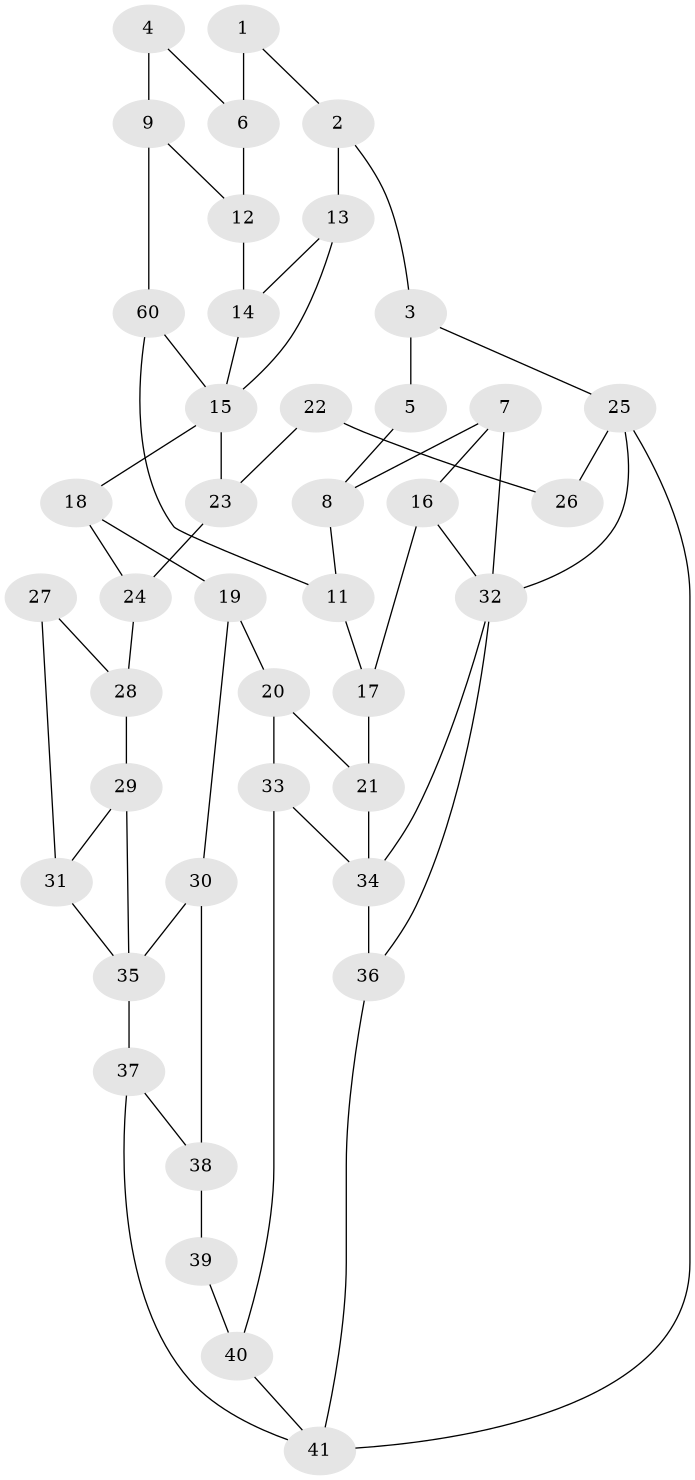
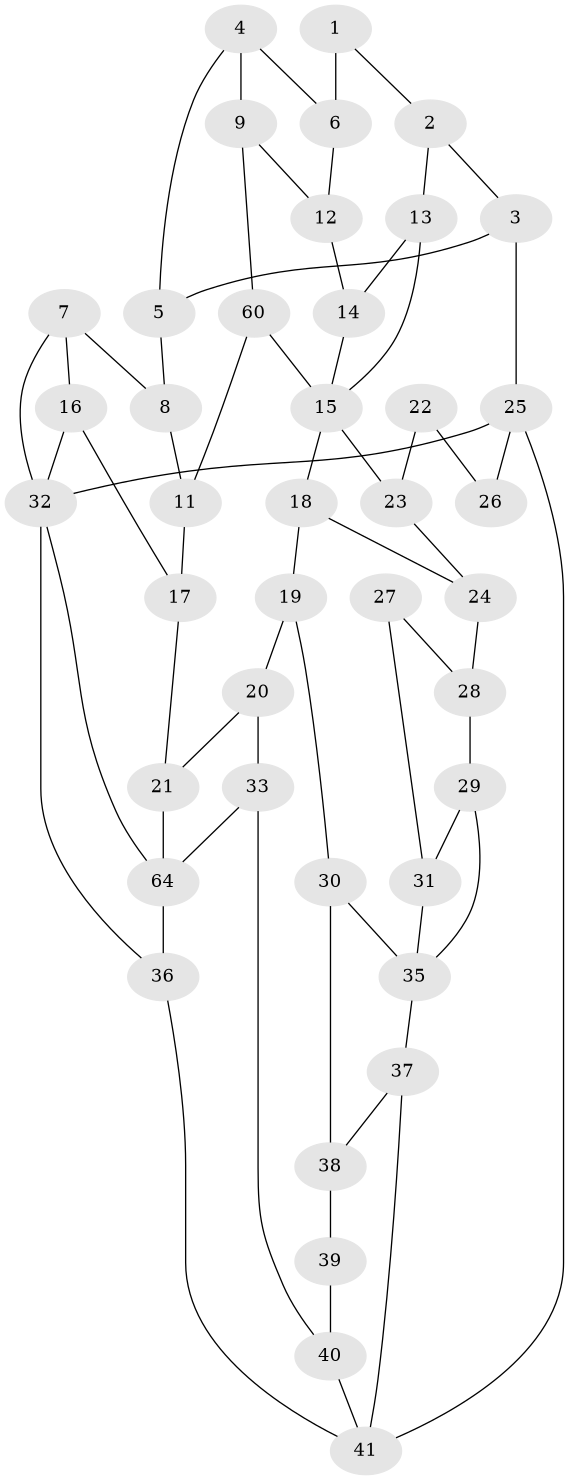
none -> (175, 165)
(369, 882) -> (163, 882)
